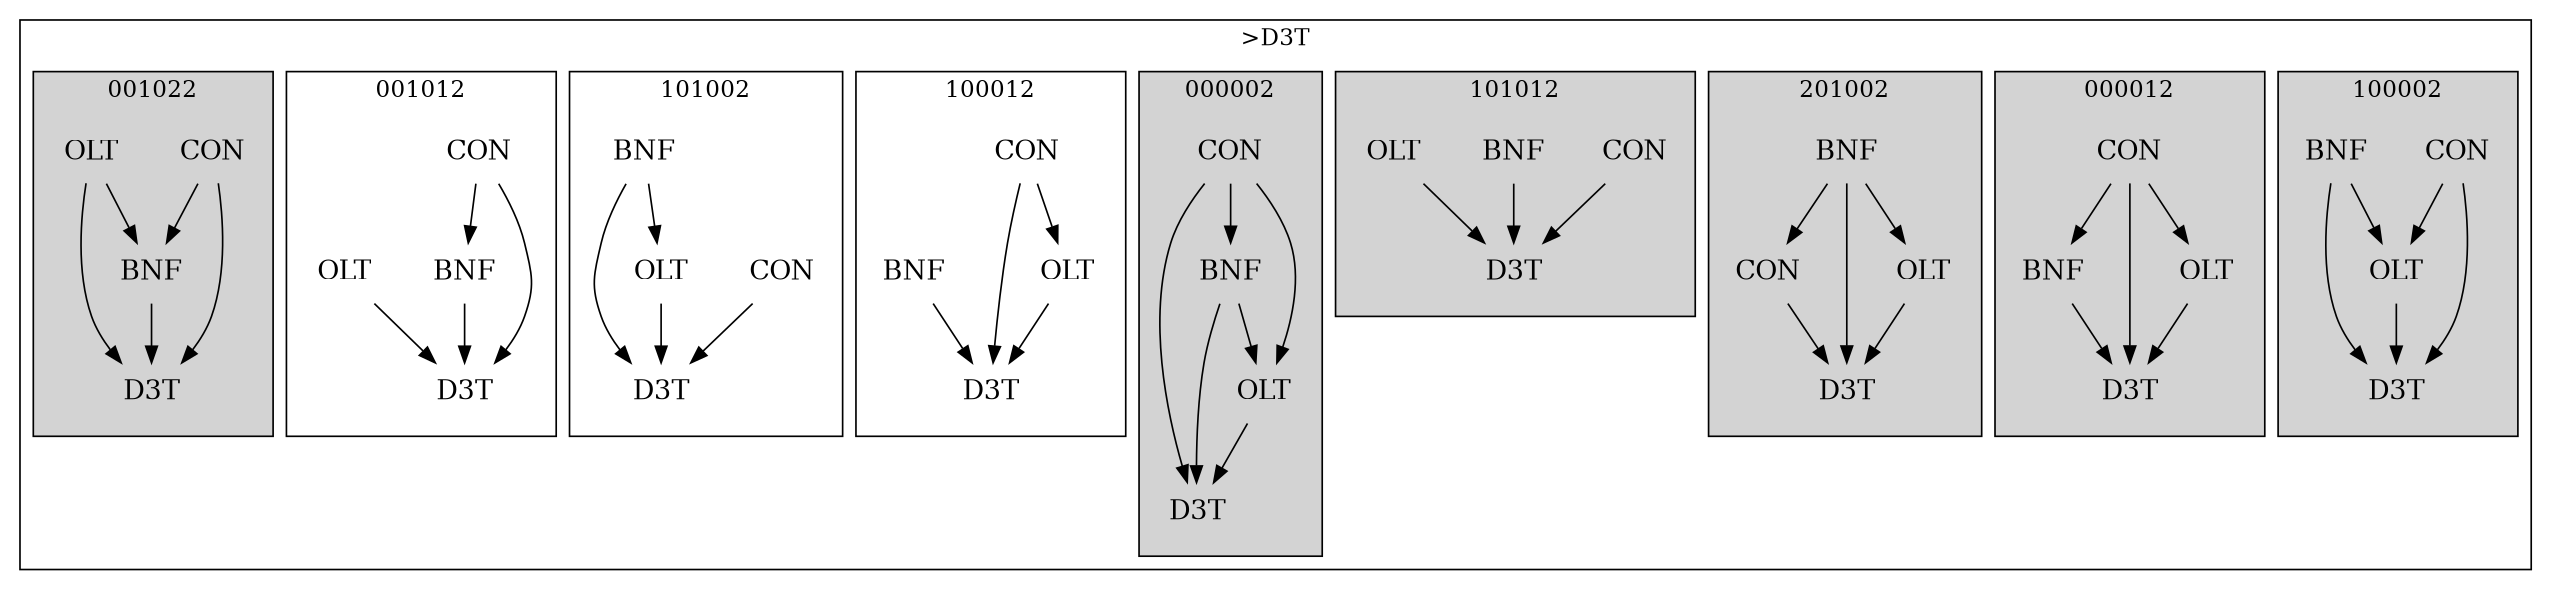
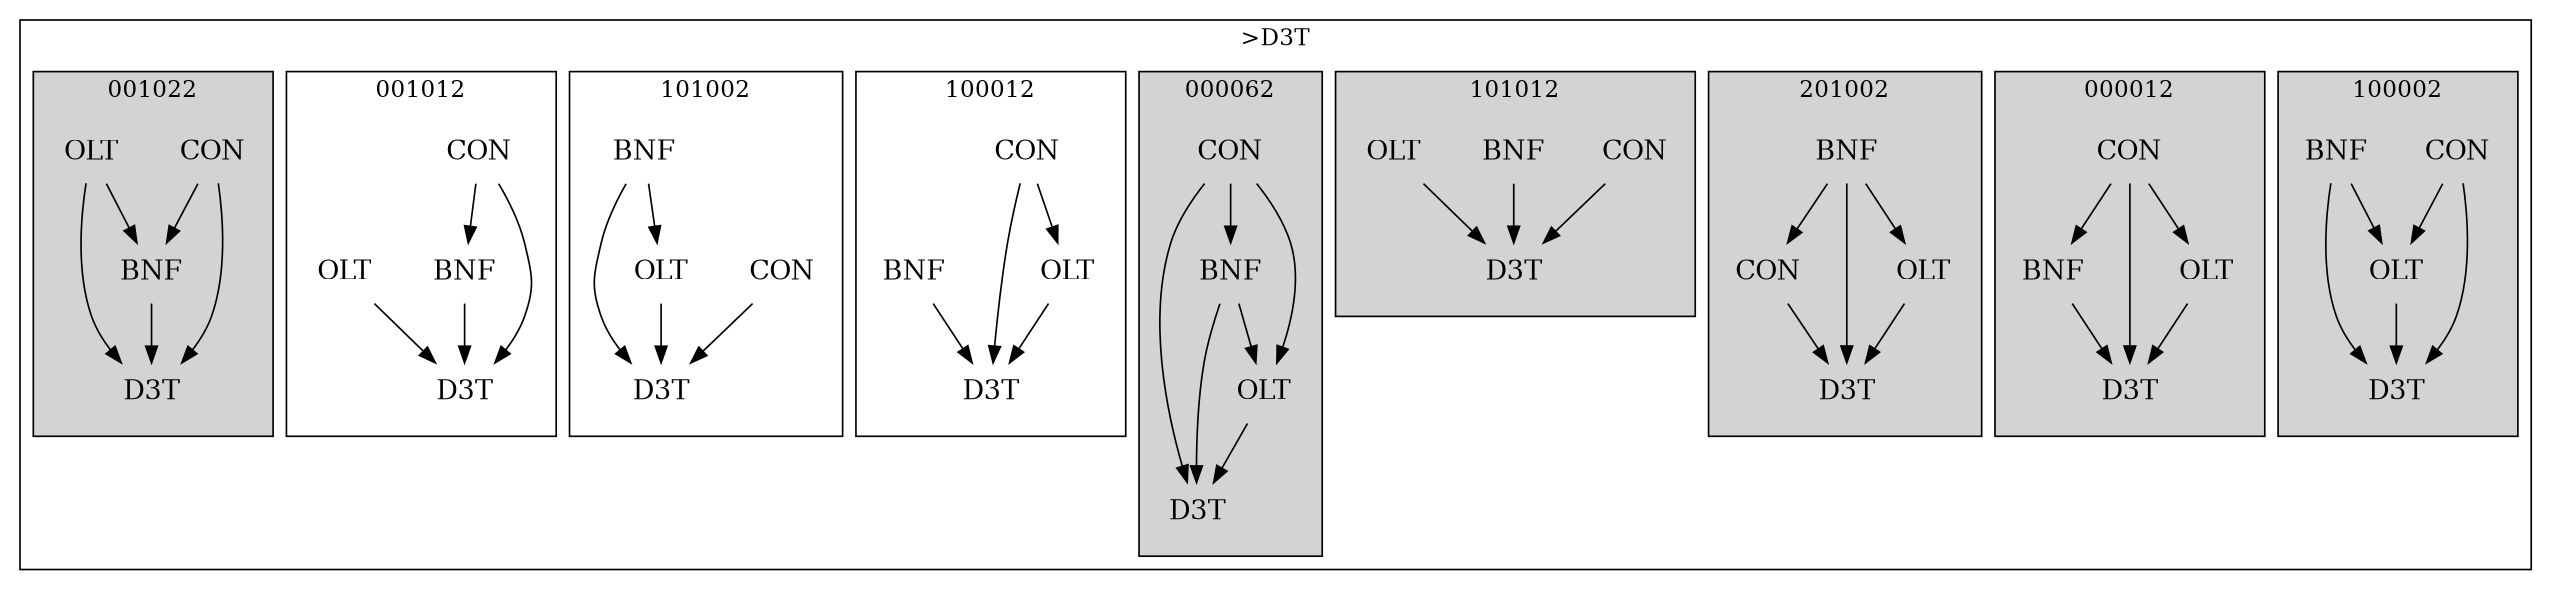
(1231, 91) -> (1231, 91)
